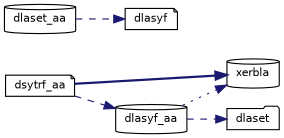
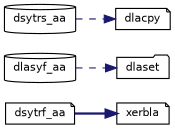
(40, 19) -> (40, 19)
(151, 19) -> (143, 19)
(253, 73) -> (143, 114)
(200, 97) -> none
(90, 101) -> none
